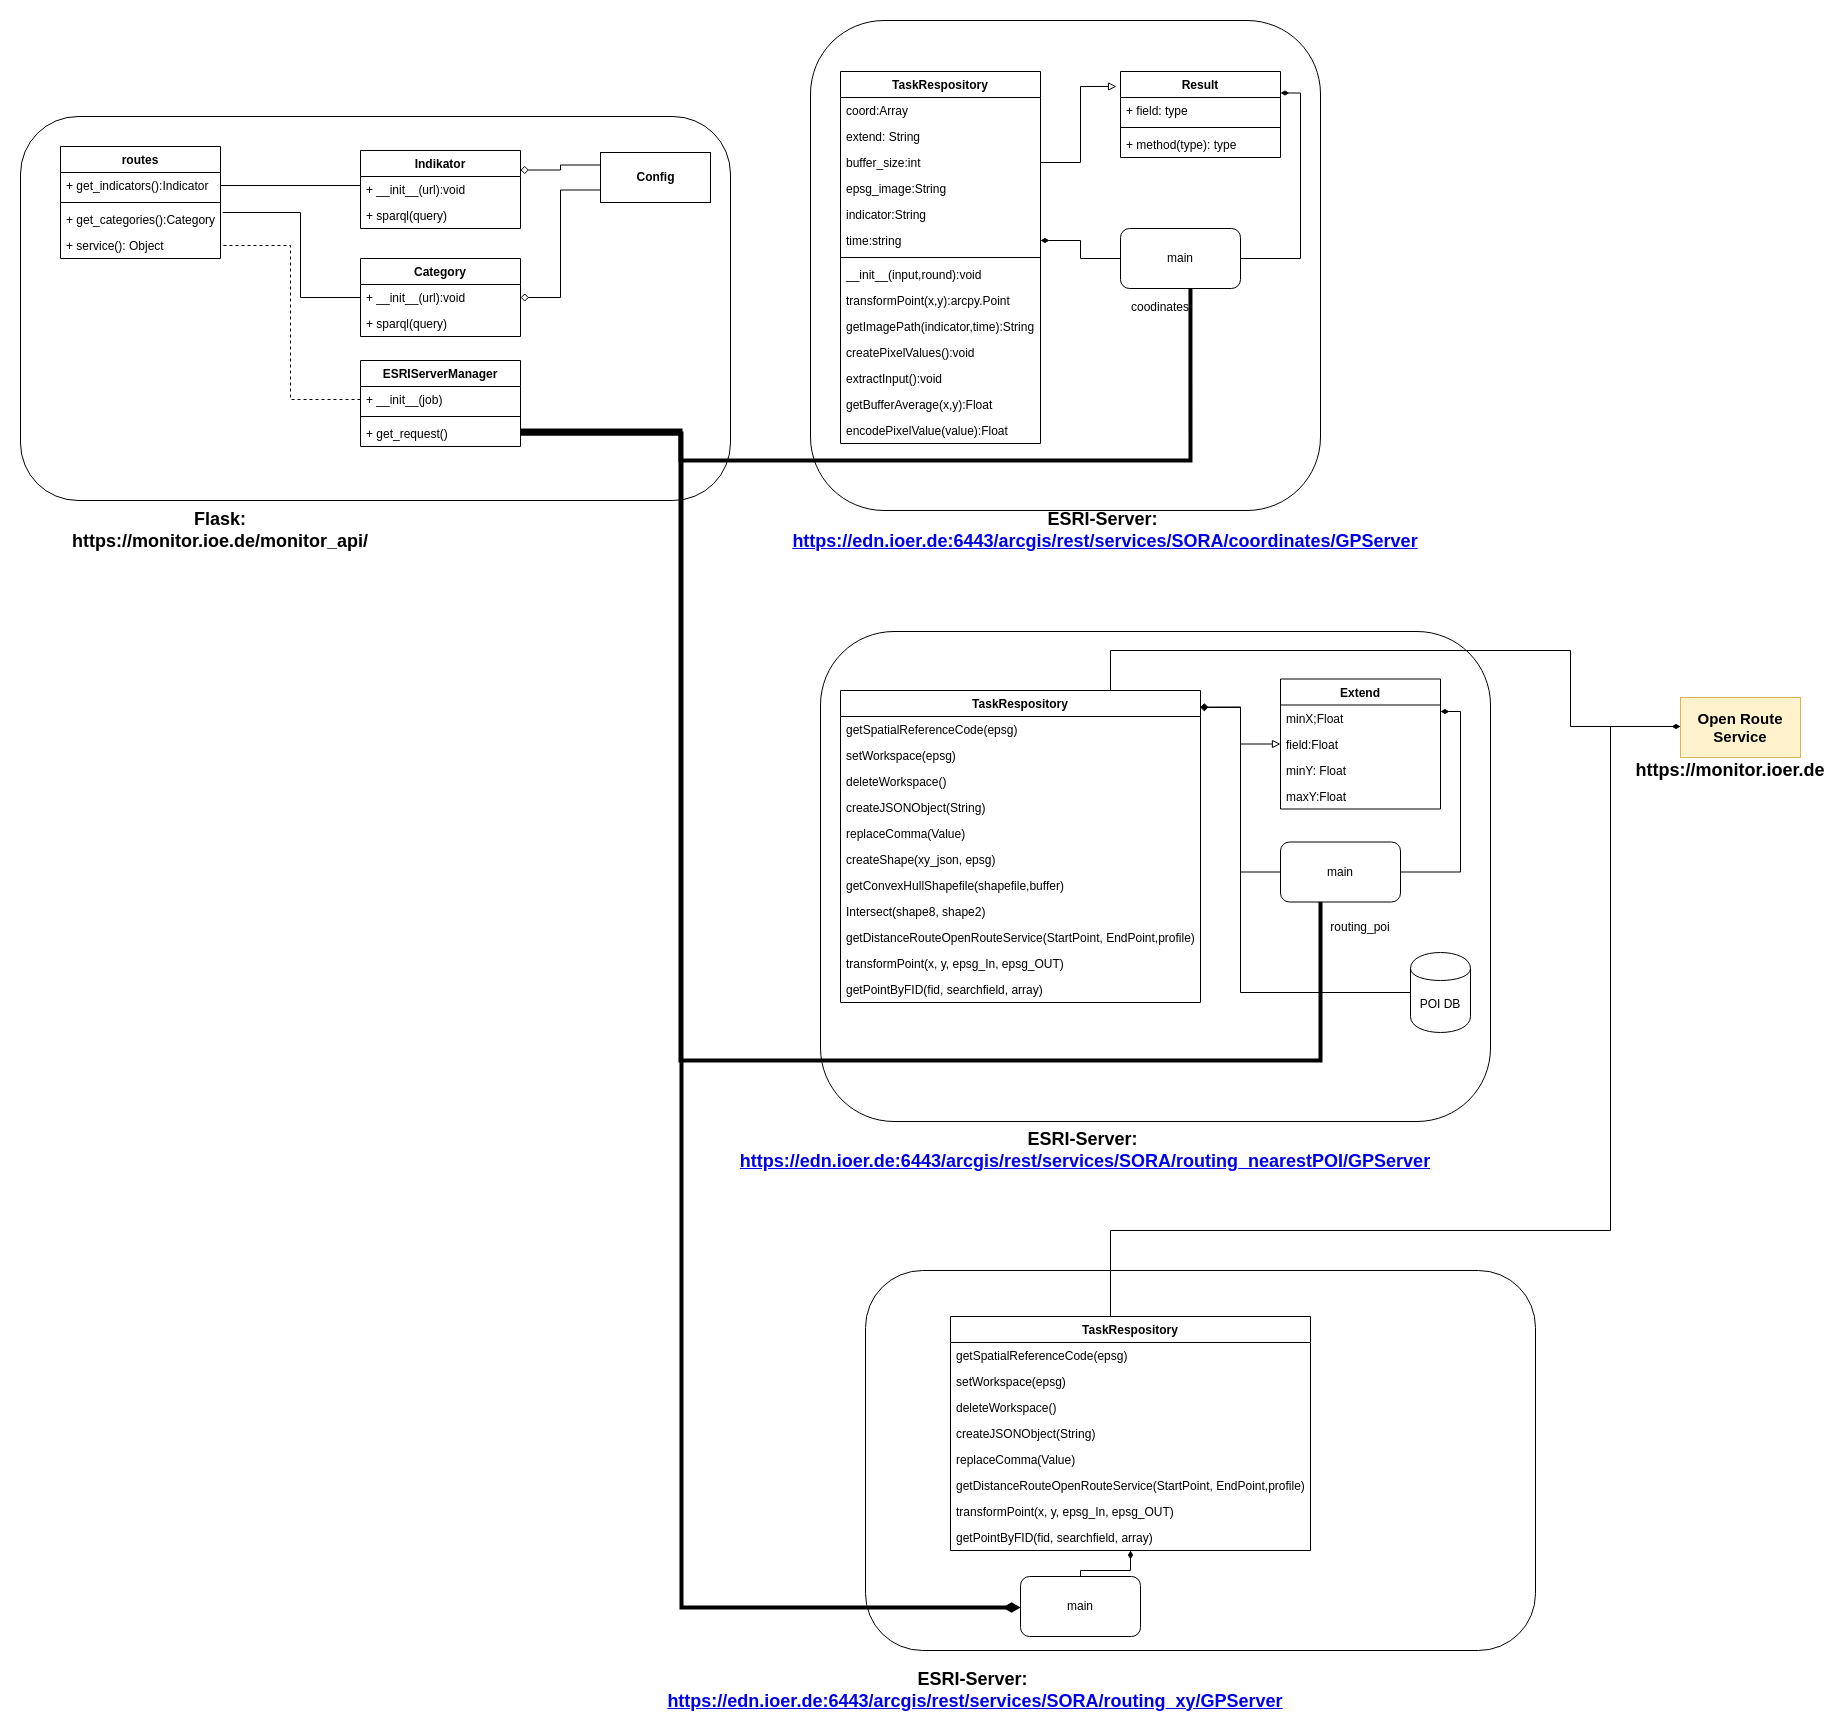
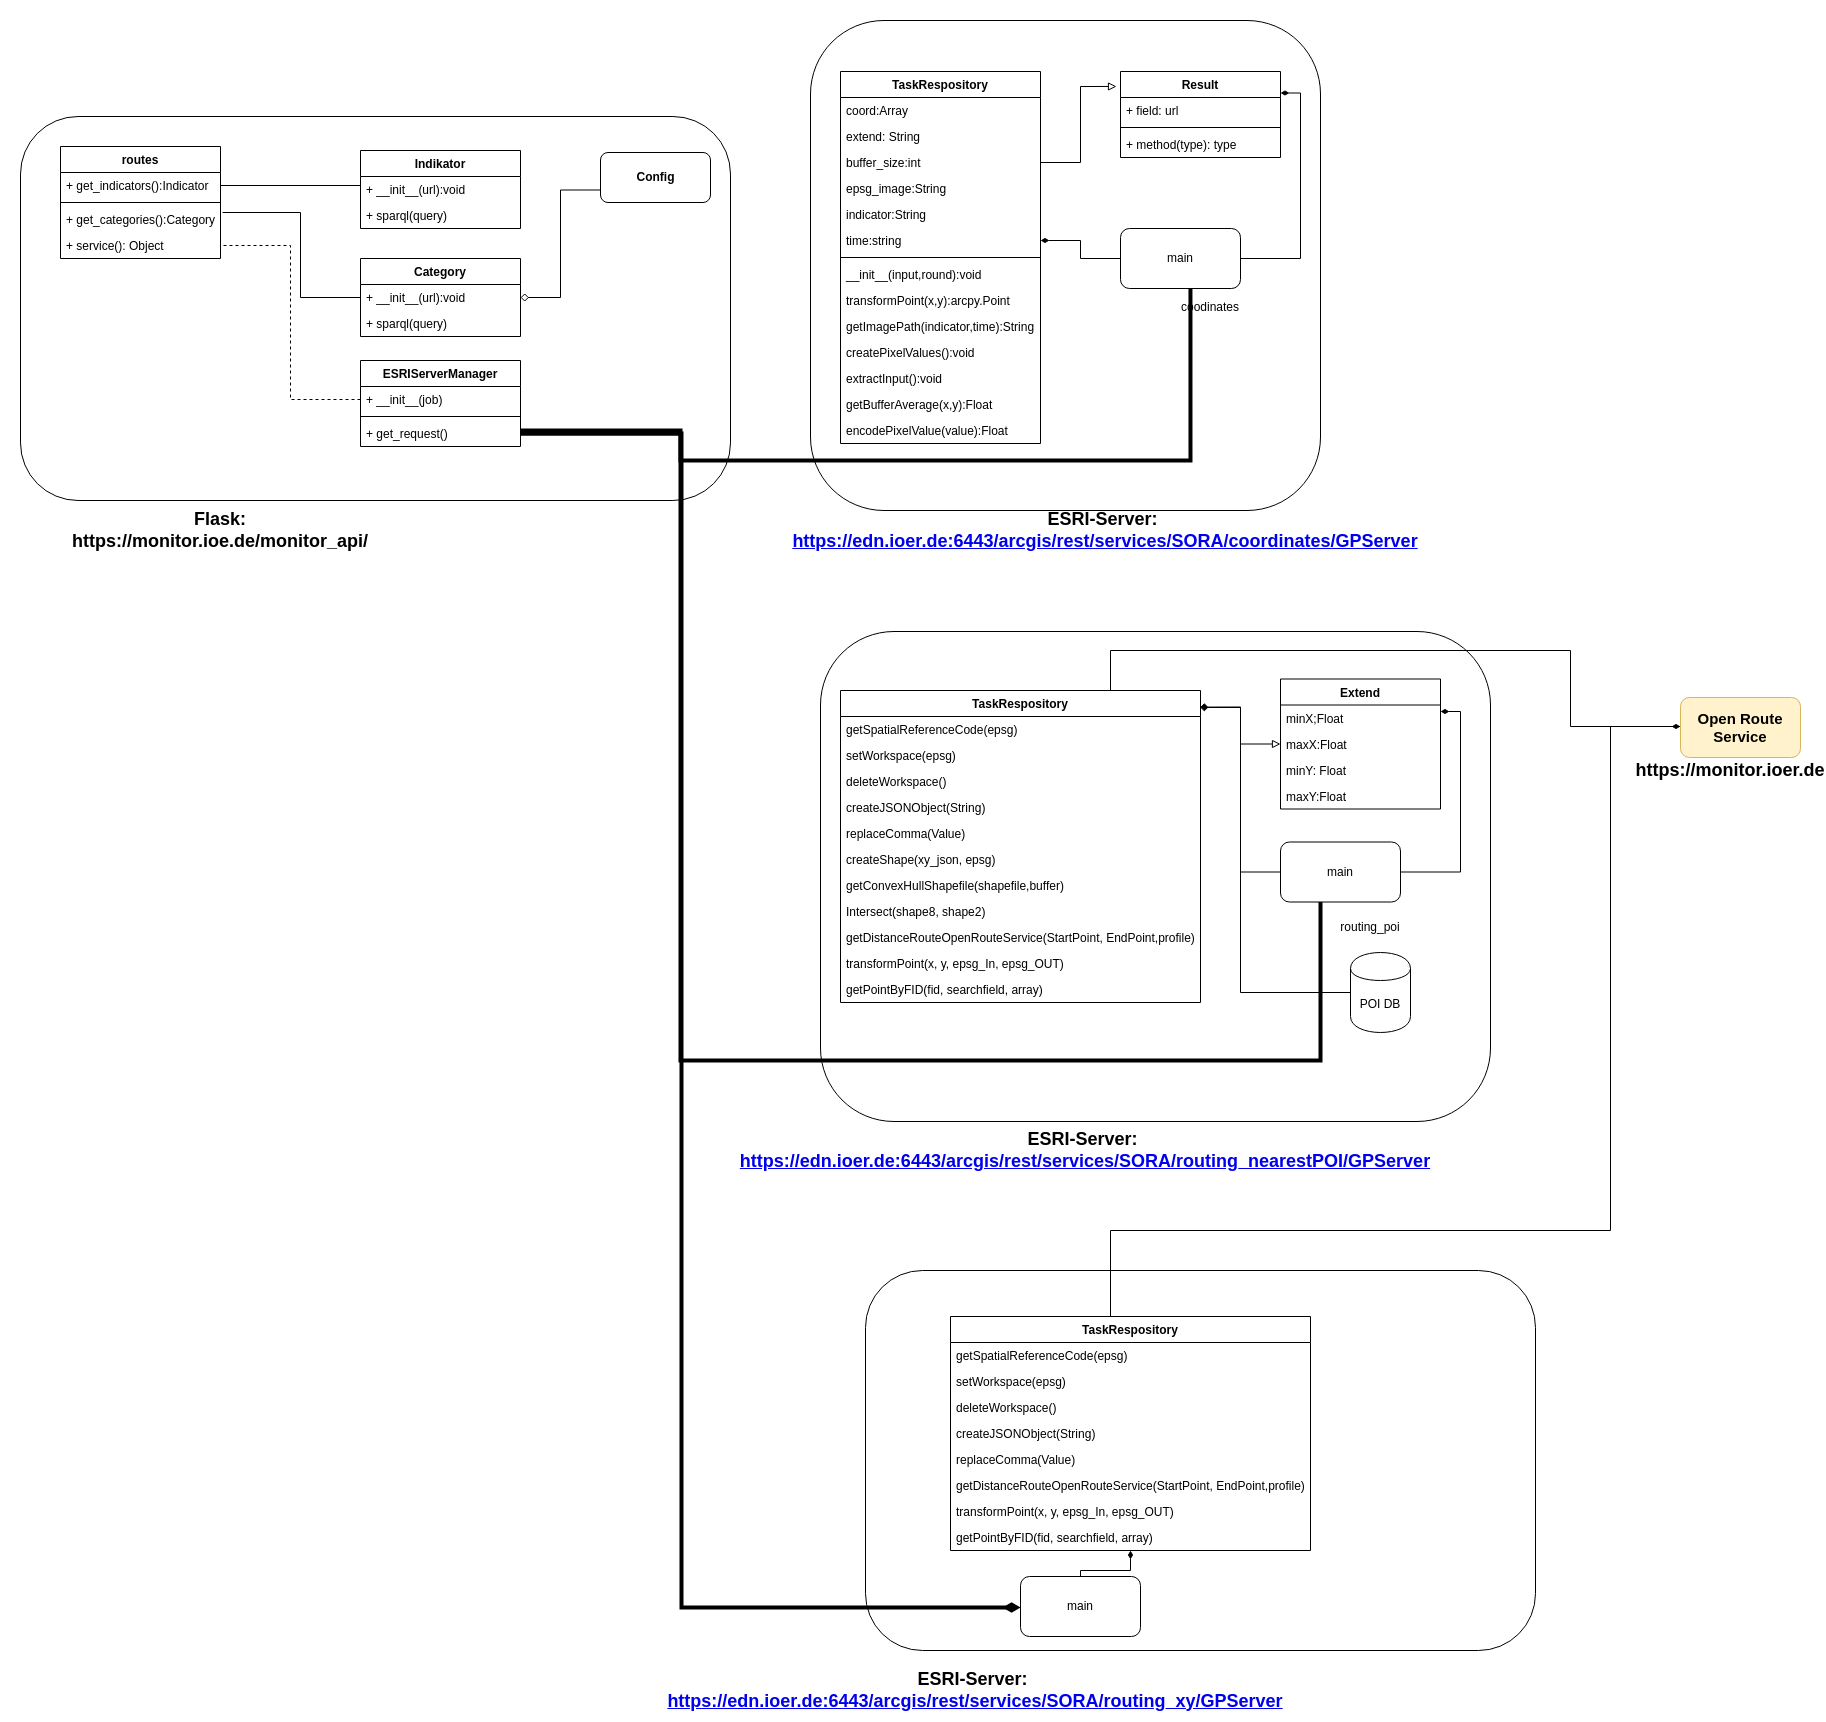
(1162, 111) -> (1157, 111)
(563, 165) -> none
(656, 178) -> (656, 178)
(1161, 308) -> (1211, 308)
(1741, 728) -> (1741, 728)
(1317, 745) -> (1316, 745)
(1361, 928) -> (1371, 928)
(1441, 993) -> (1381, 993)
